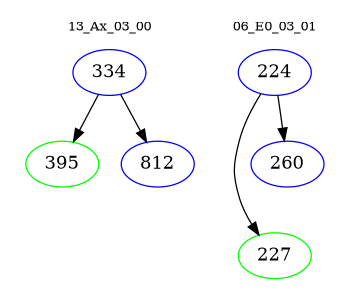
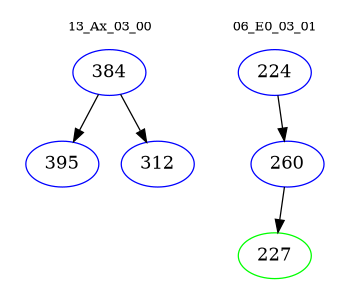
(109, 73) -> (109, 73)
(235, 158) -> (282, 203)
(62, 164) -> (62, 164)
(158, 164) -> (158, 164)
